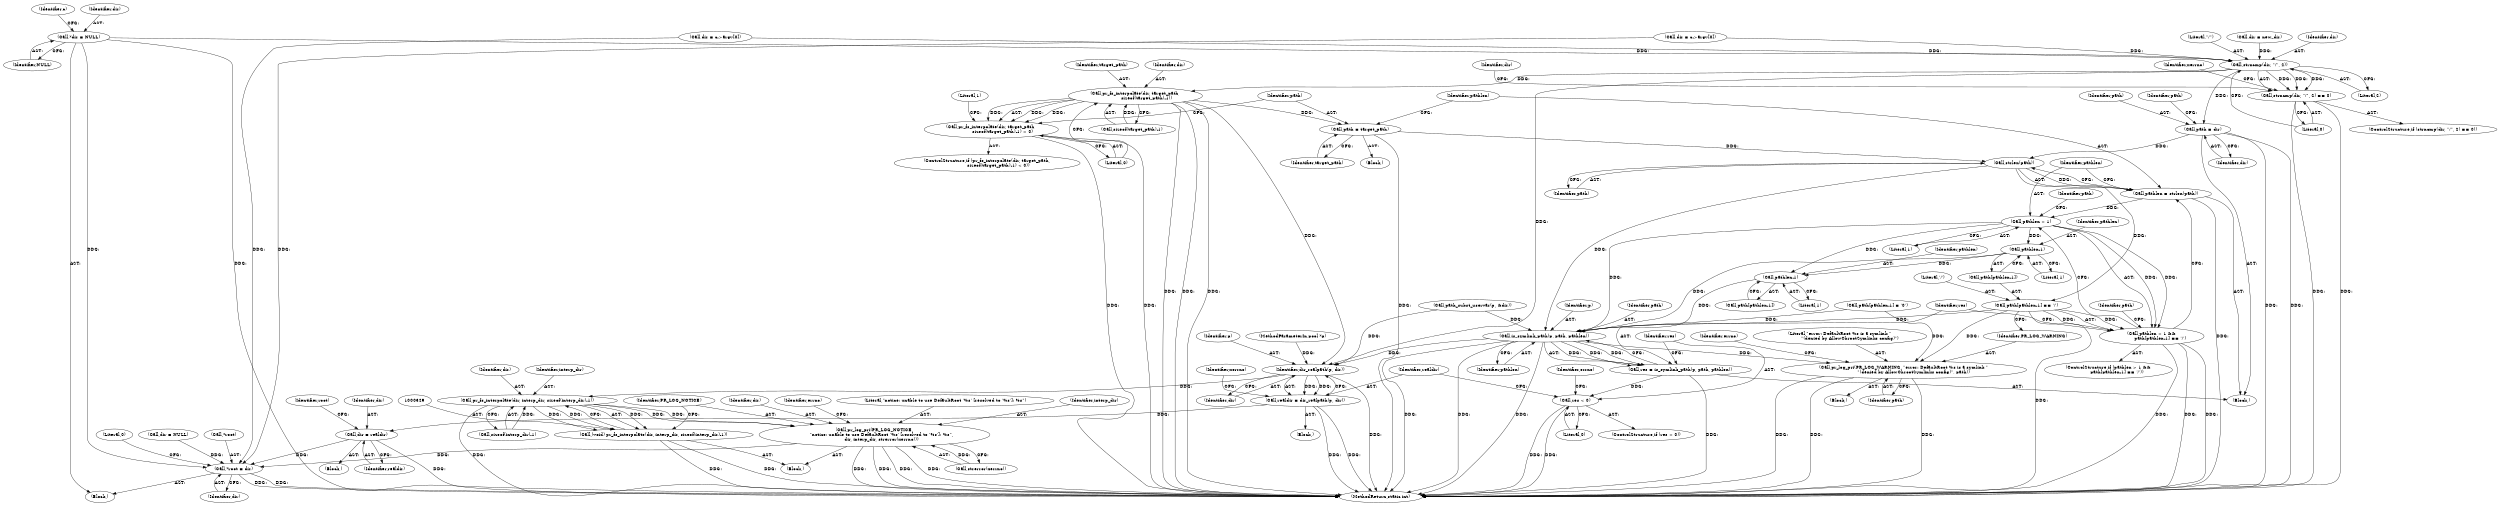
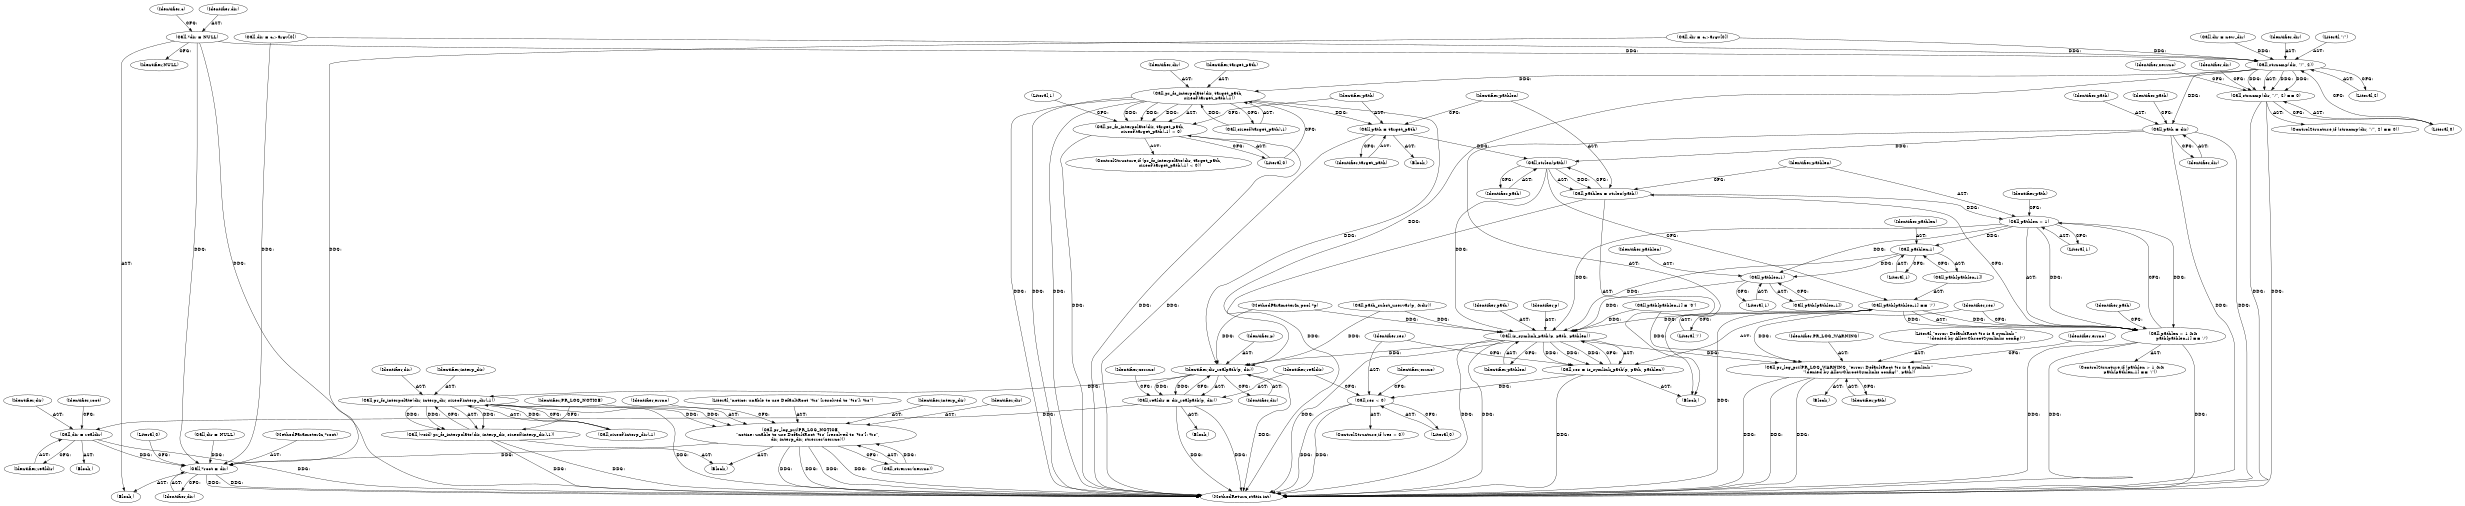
(36, 46) -> none
(2141, 236) -> (1673, 236)
(2015, 320) -> (1779, 313)
none -> (1407, 322)
(415, 401) -> none
(224, 435) -> (307, 435)
